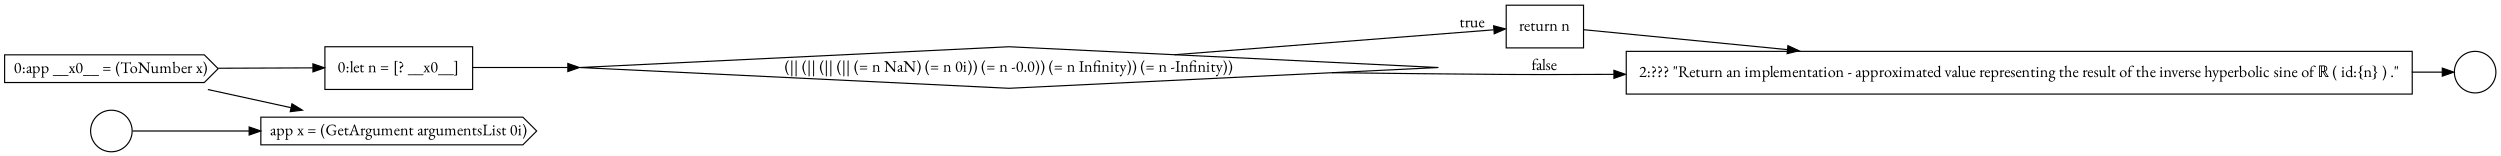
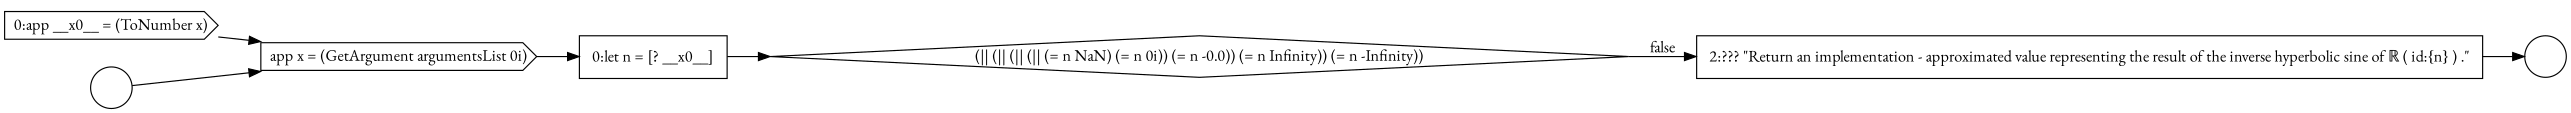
(1544, 26) -> none
(266, 68) -> (552, 57)
